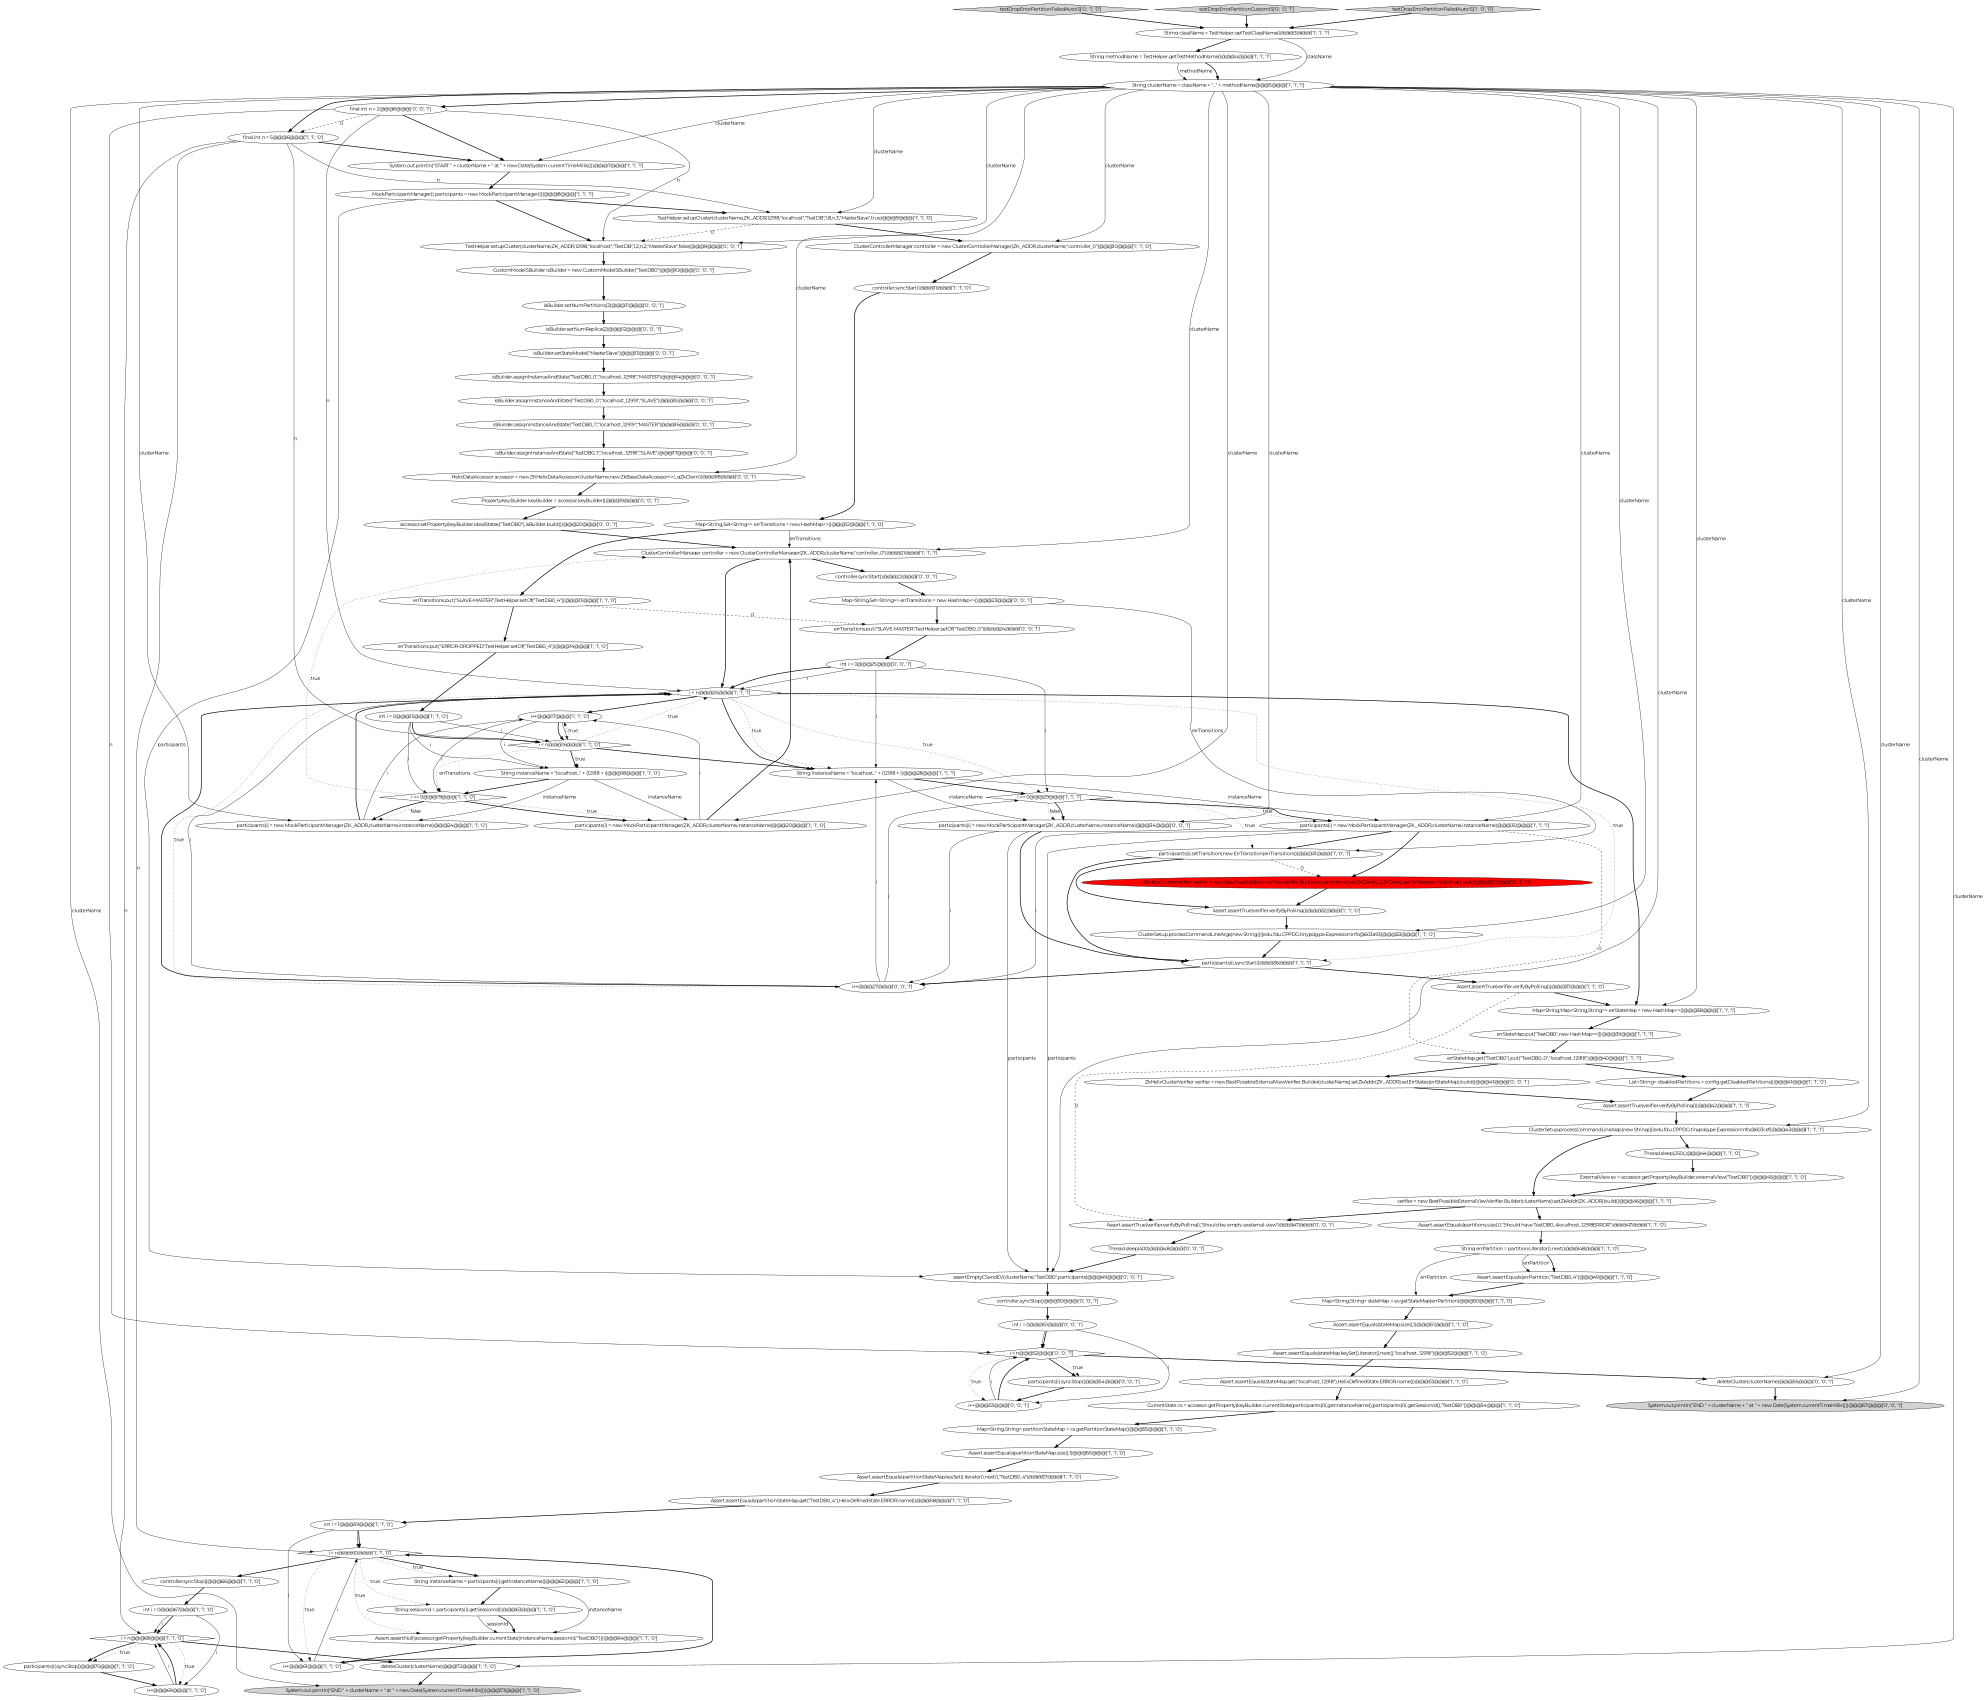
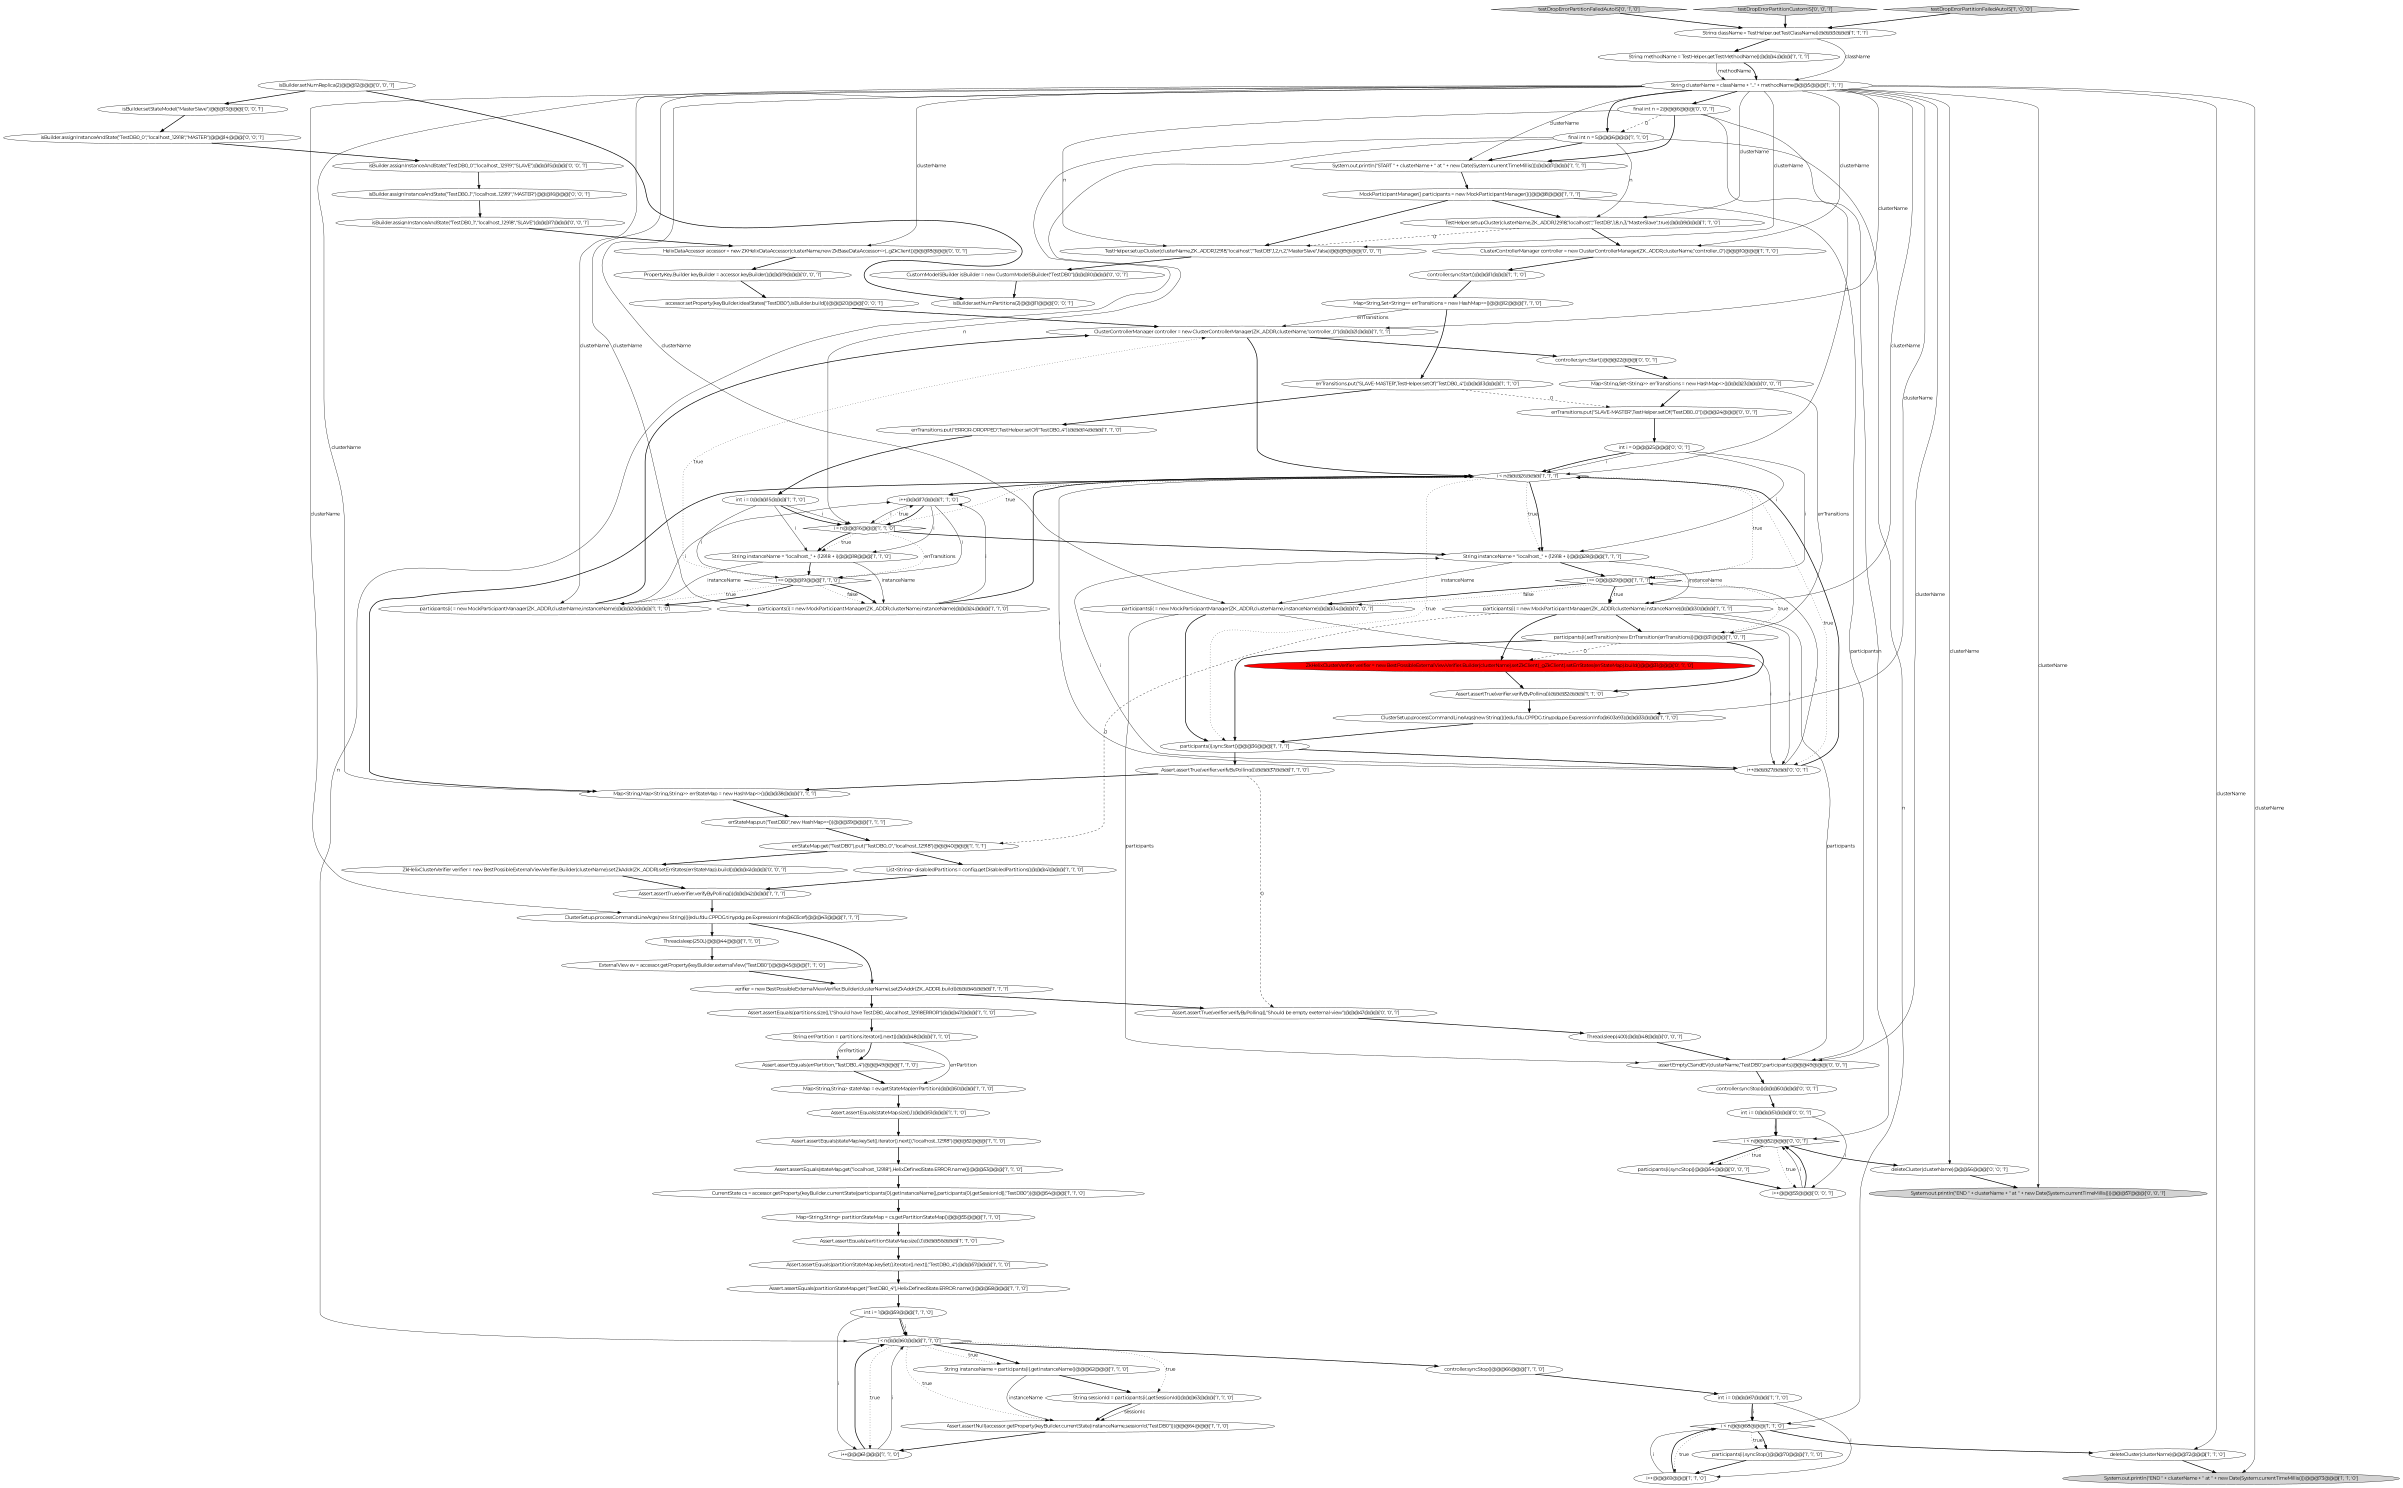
(604, 316) -> (813, 225)
